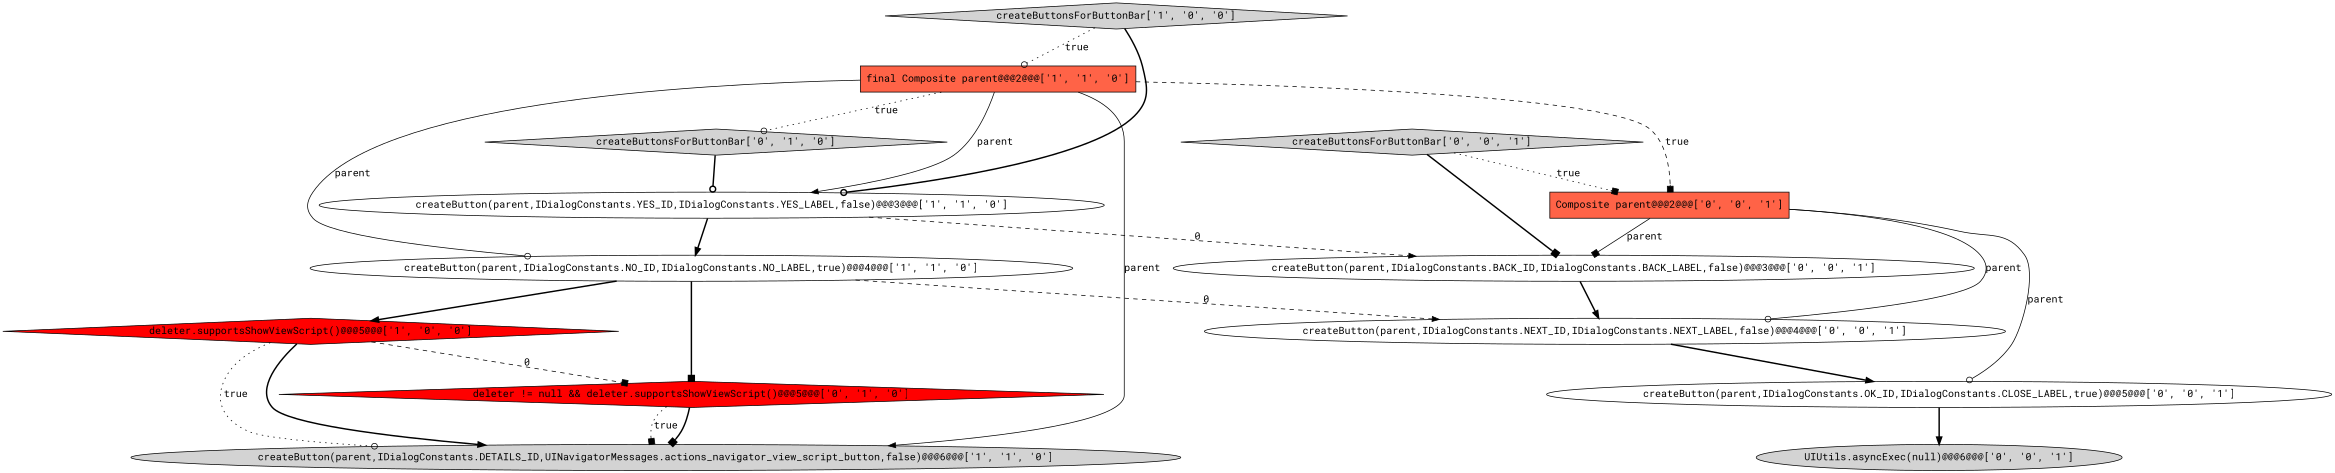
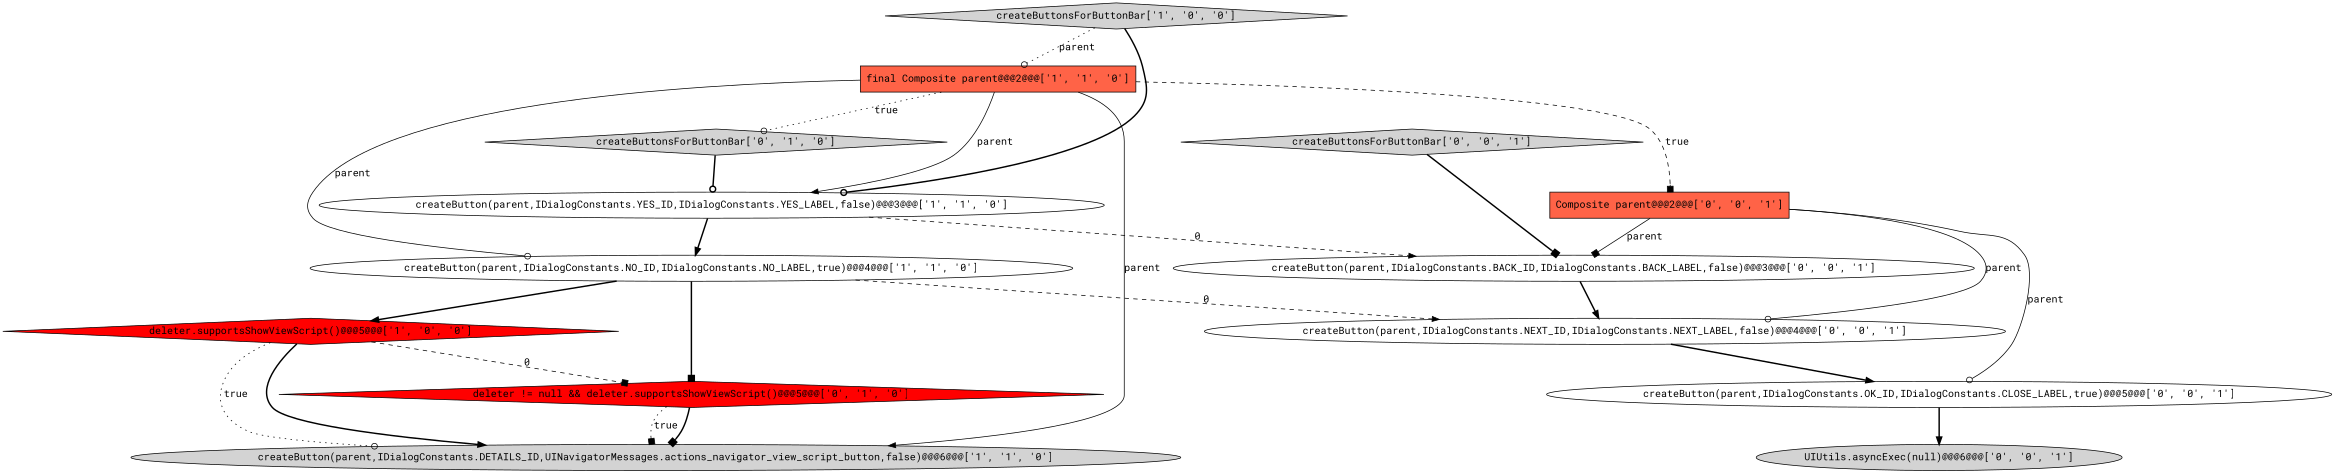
(1077, 47) -> (1077, 47)
(1532, 172) -> none
